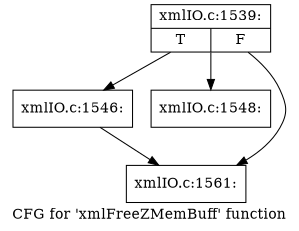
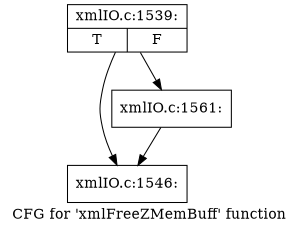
(211, 109) -> none
(125, 143) -> (152, 142)
